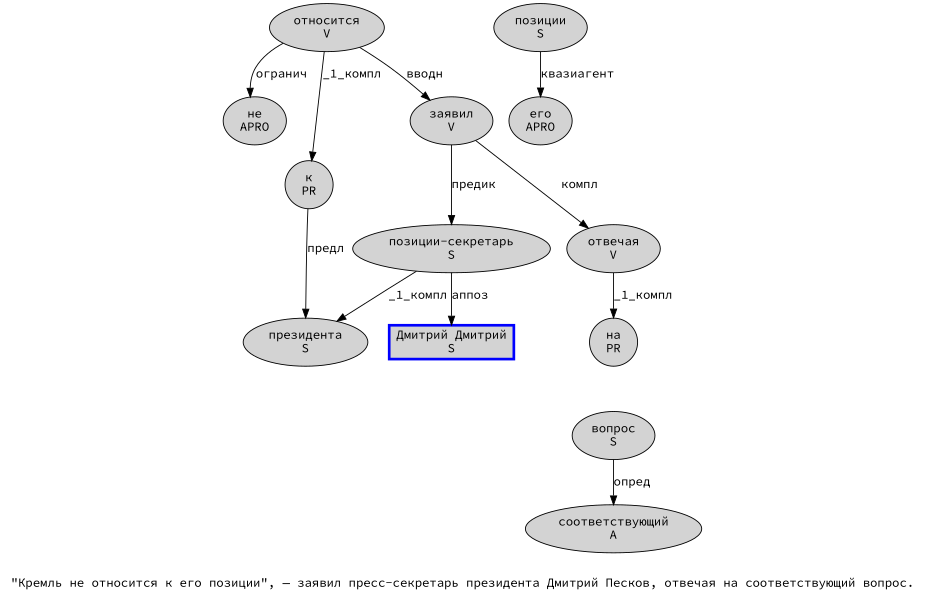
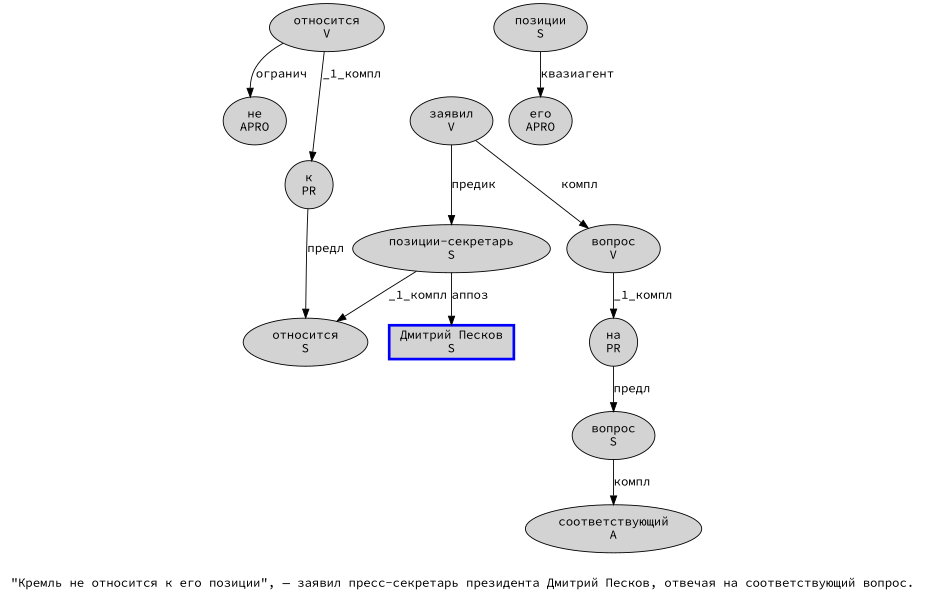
(393, 69) -> none
(614, 249) -> (614, 249)
(306, 342) -> (306, 342)
(452, 342) -> (452, 342)
none -> (614, 384)
(632, 482) -> (632, 482)
